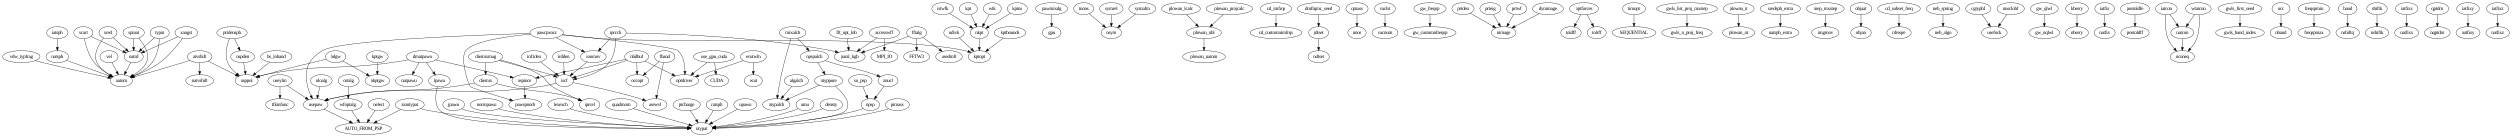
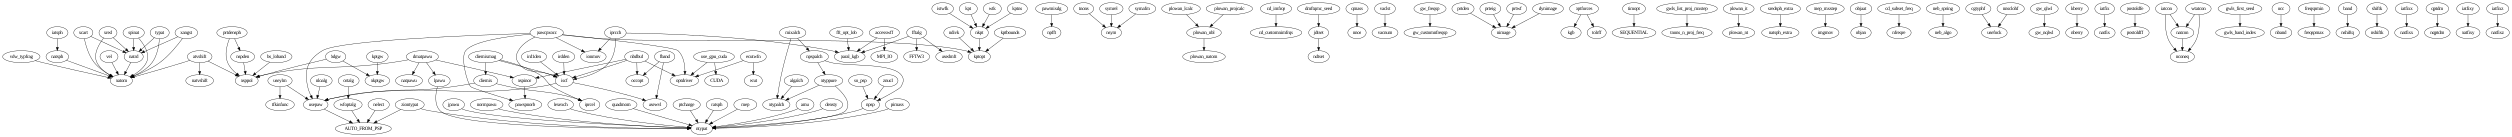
(1052, 33) -> (1052, 33)
(1571, 33) -> (1571, 33)
(1687, 33) -> (1687, 33)
(582, 66) -> (518, 63)
(851, 68) -> (882, 67)
(745, 105) -> (745, 105)
